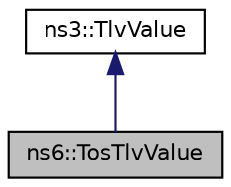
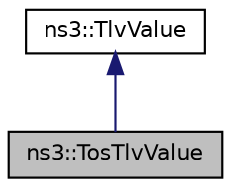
(115, 155) -> (115, 155)
